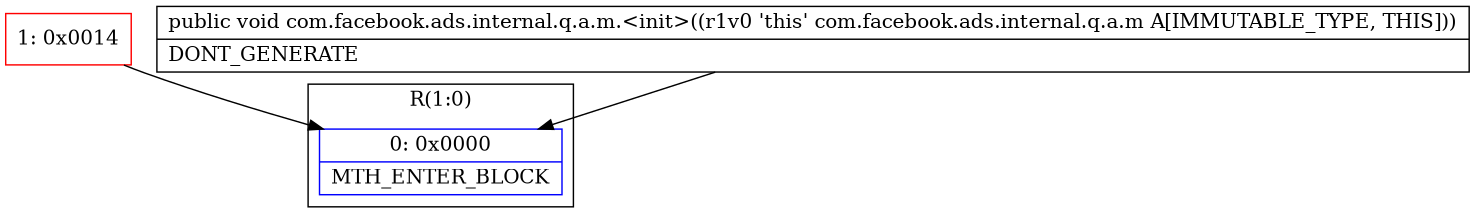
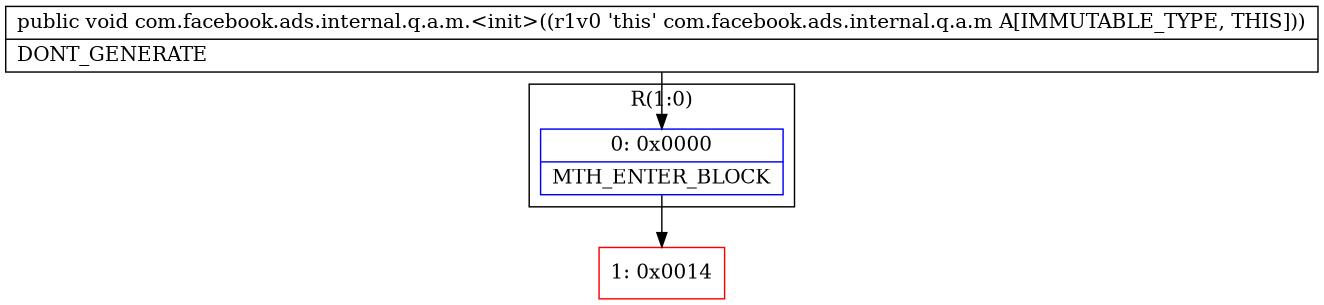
(216, 97) -> (662, 216)
